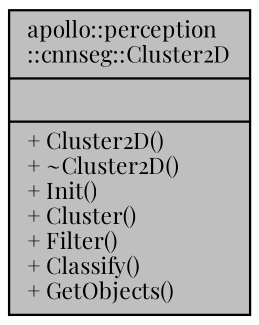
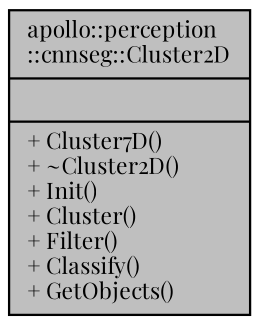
(97, 142) -> (95, 142)
